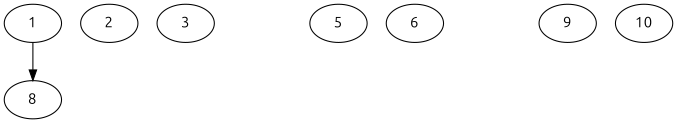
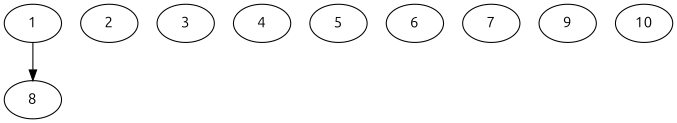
none -> (262, 23)
none -> (491, 23)
